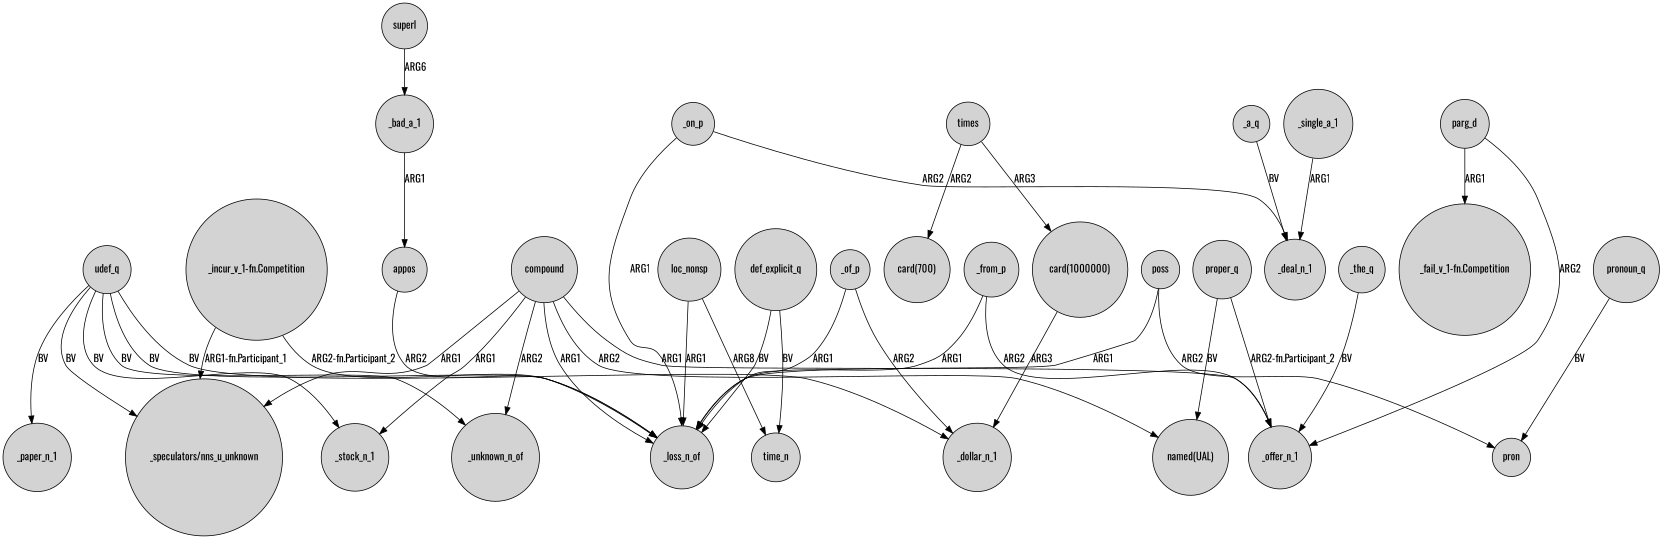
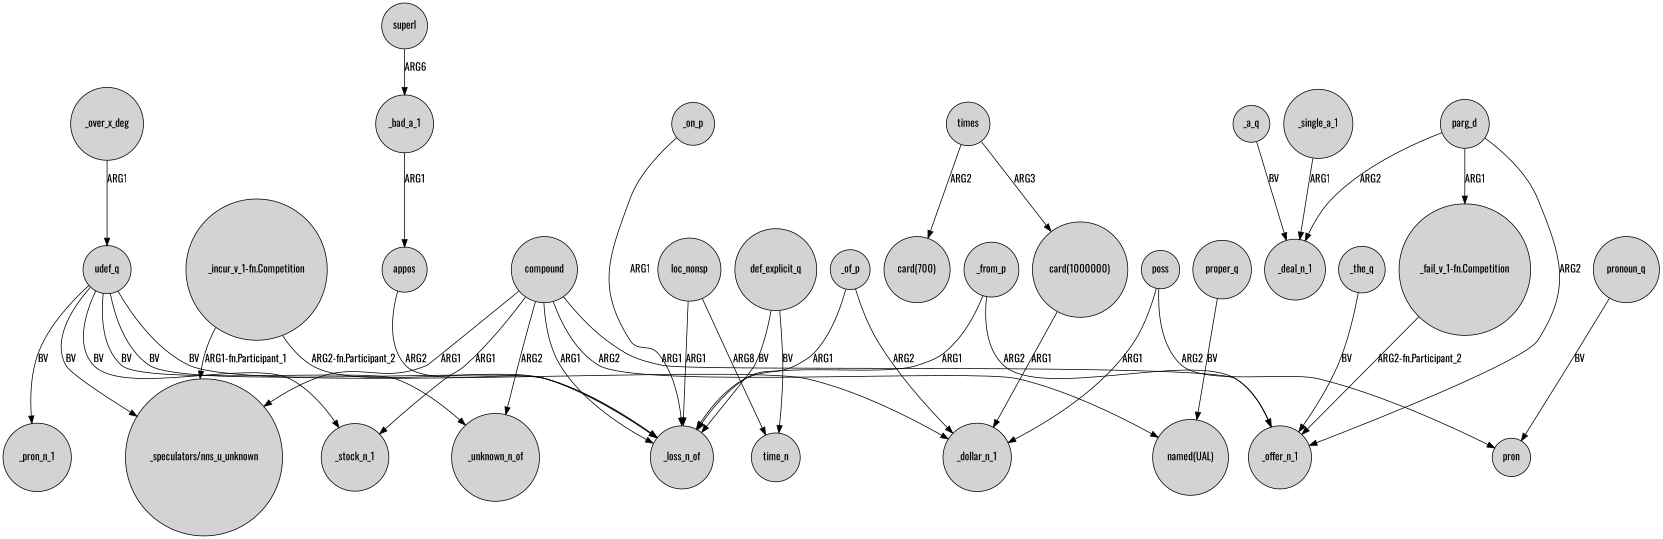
none -> (107, 124)
(1005, 187) -> (1366, 171)
(1250, 359) -> (1363, 373)
(1042, 360) -> (1042, 360)
(1067, 362) -> (1099, 382)
(37, 457) -> (37, 457)
